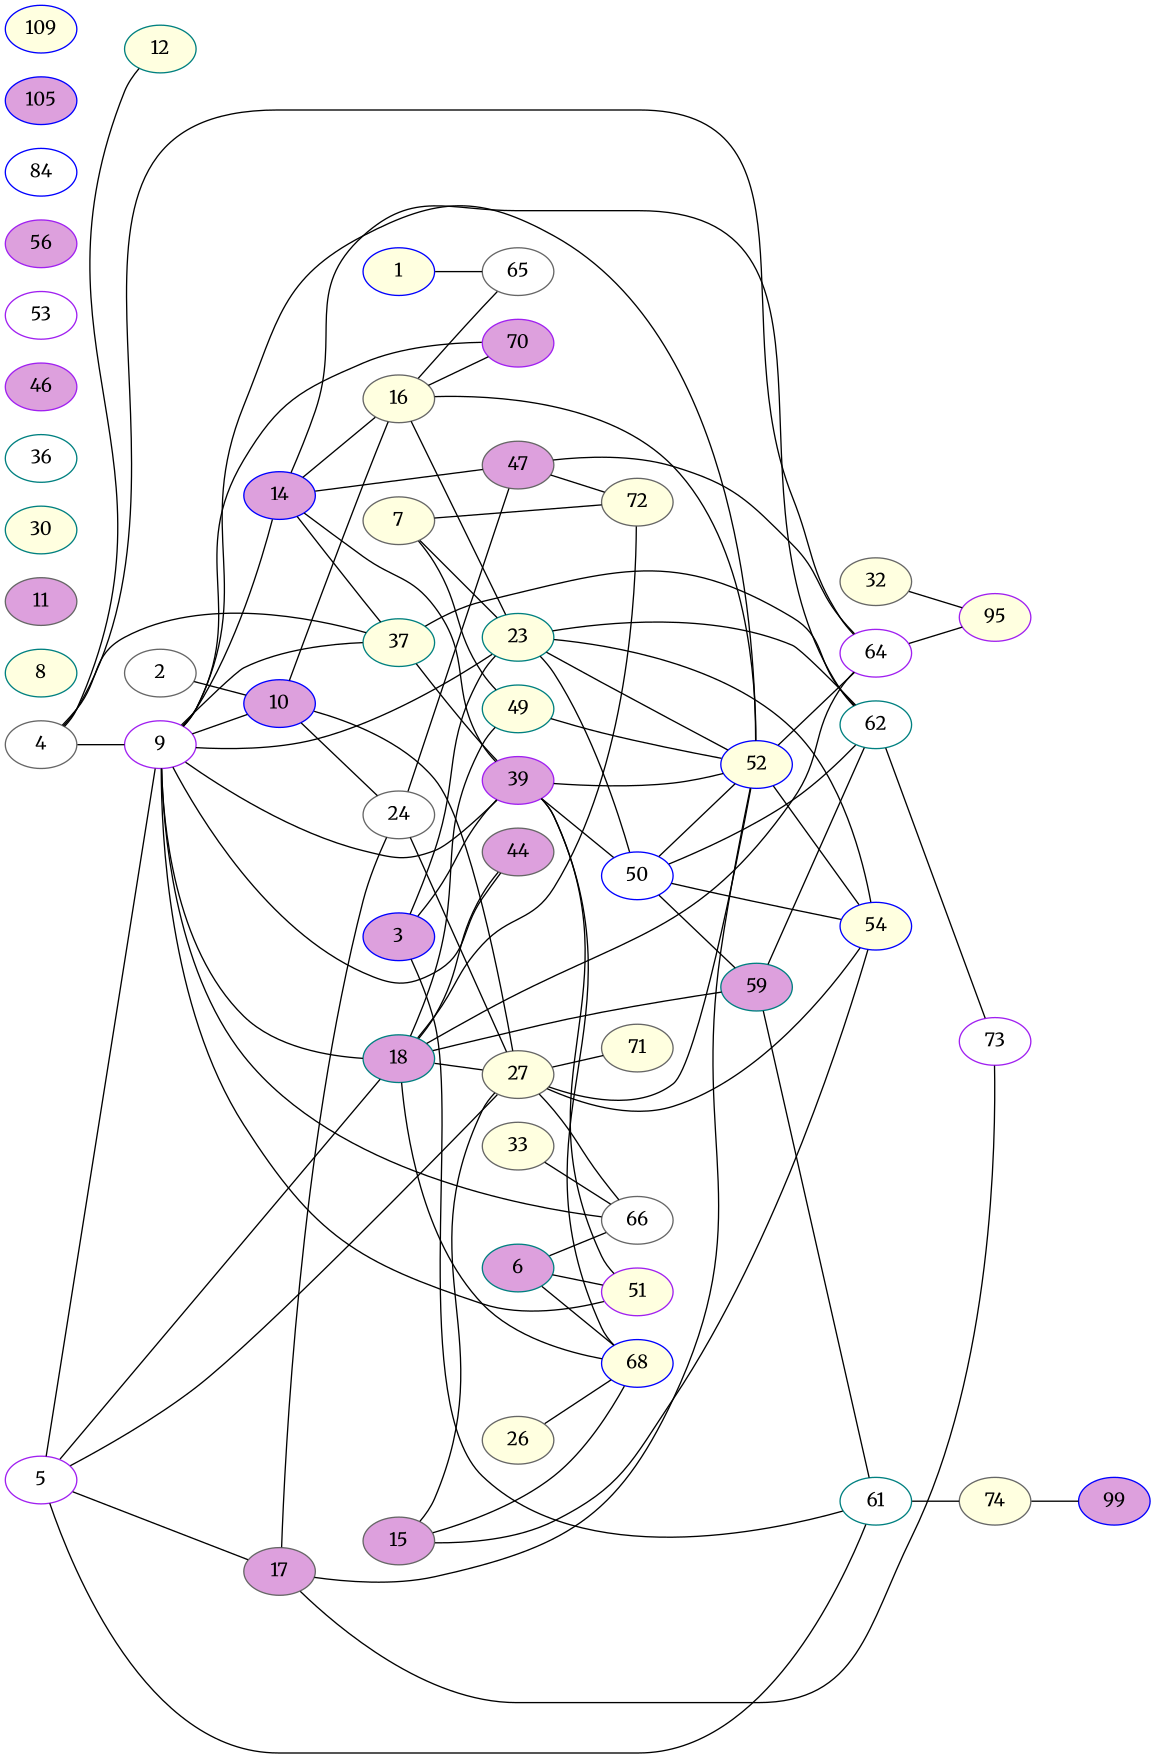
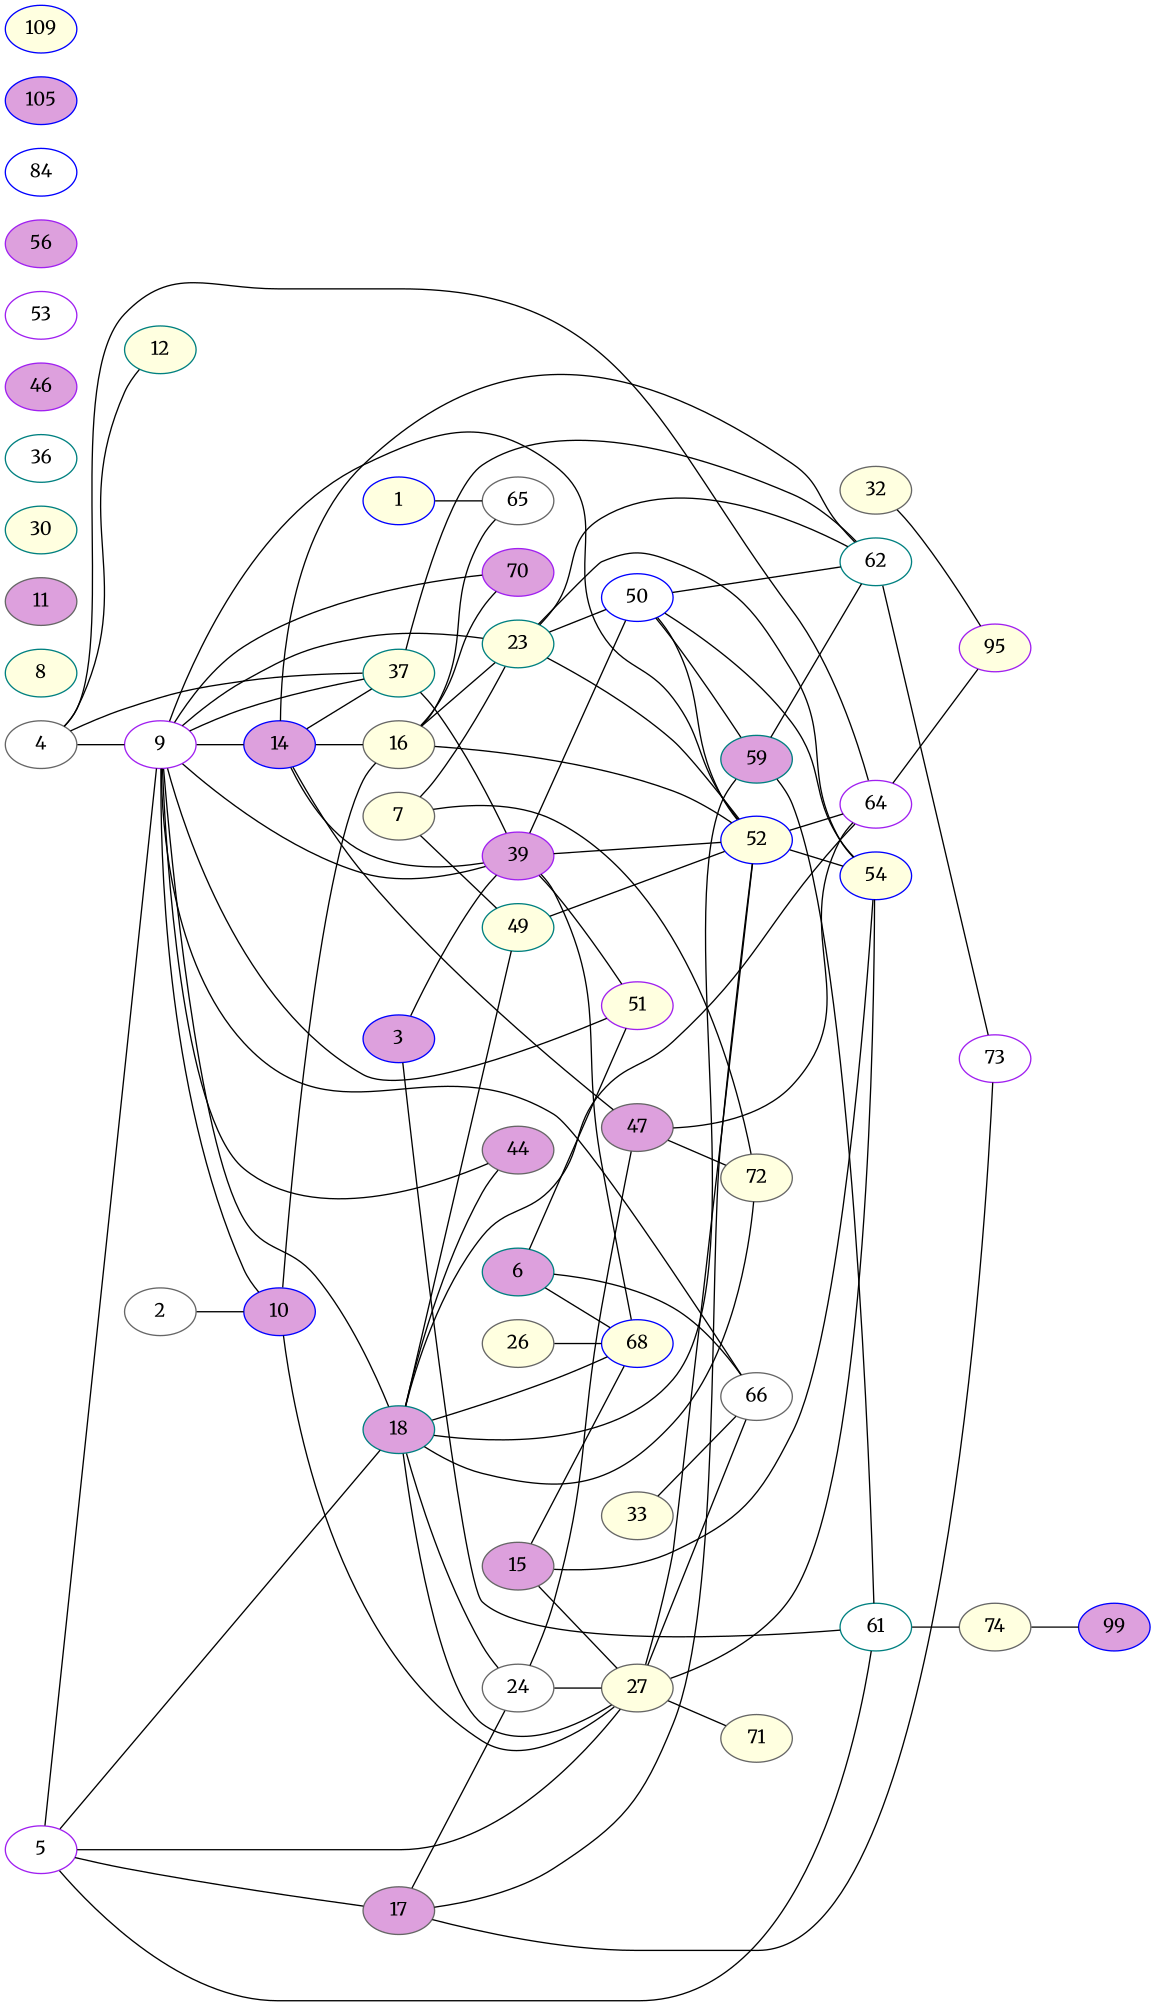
(339, 759) -> (444, 1565)
(450, 783) -> none
